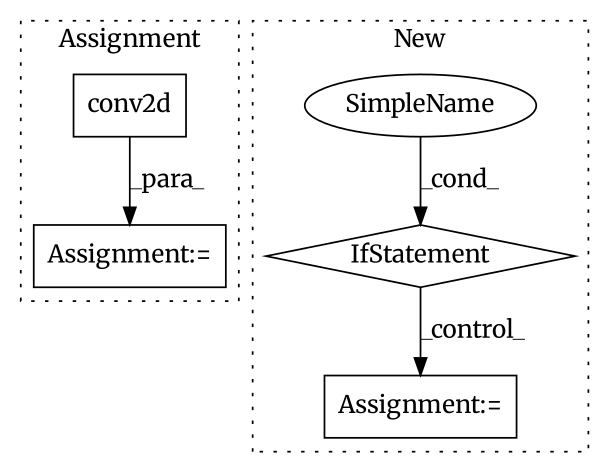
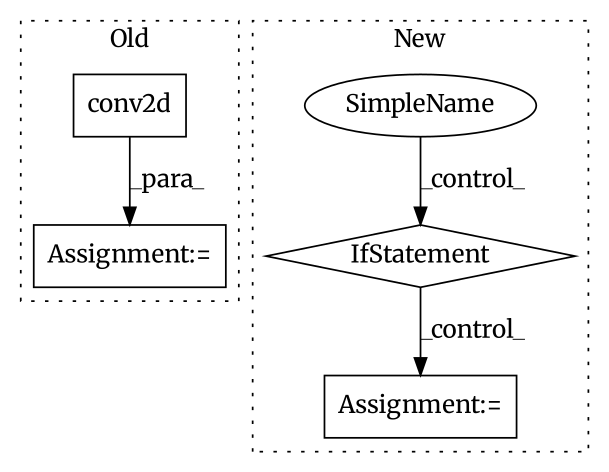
(130, 41) -> (130, 41)
(460, 181) -> (473, 181)
